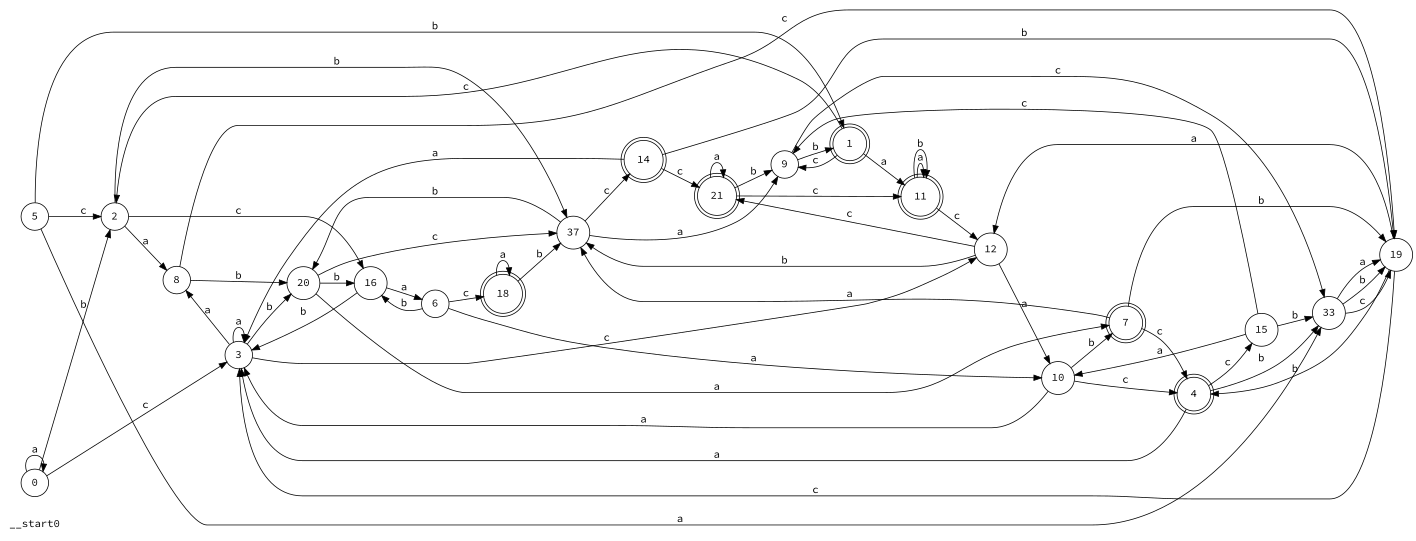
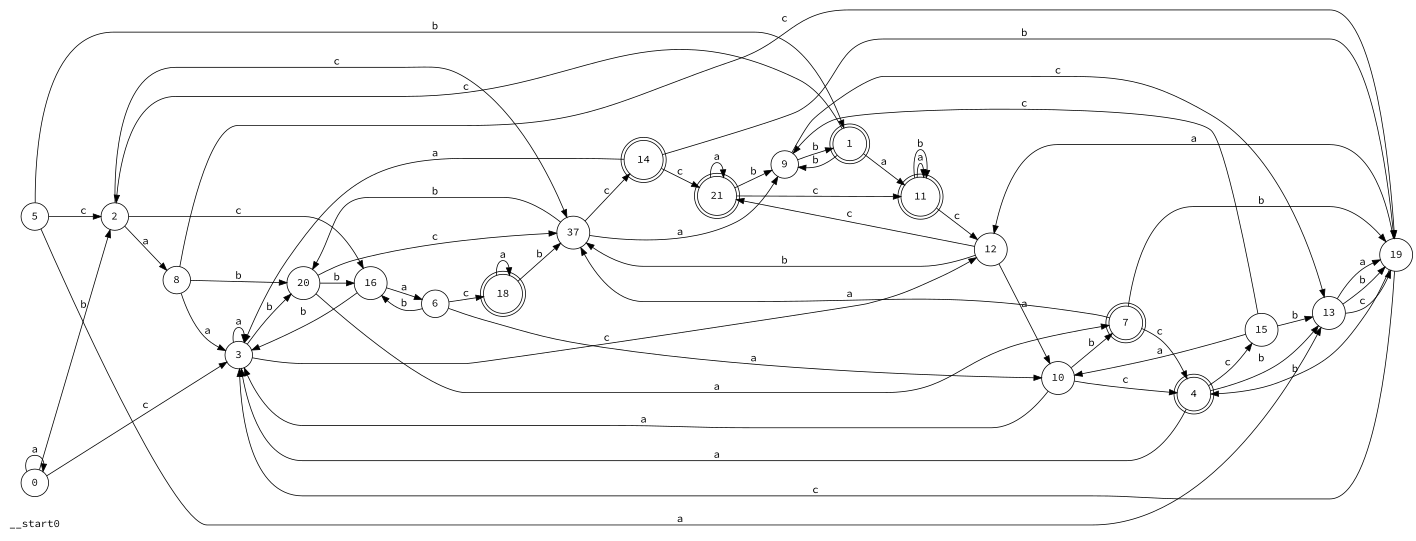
(337, 62) -> (337, 62)
(816, 160) -> (816, 160)
(1329, 313) -> (1329, 313)
(210, 320) -> (195, 324)
